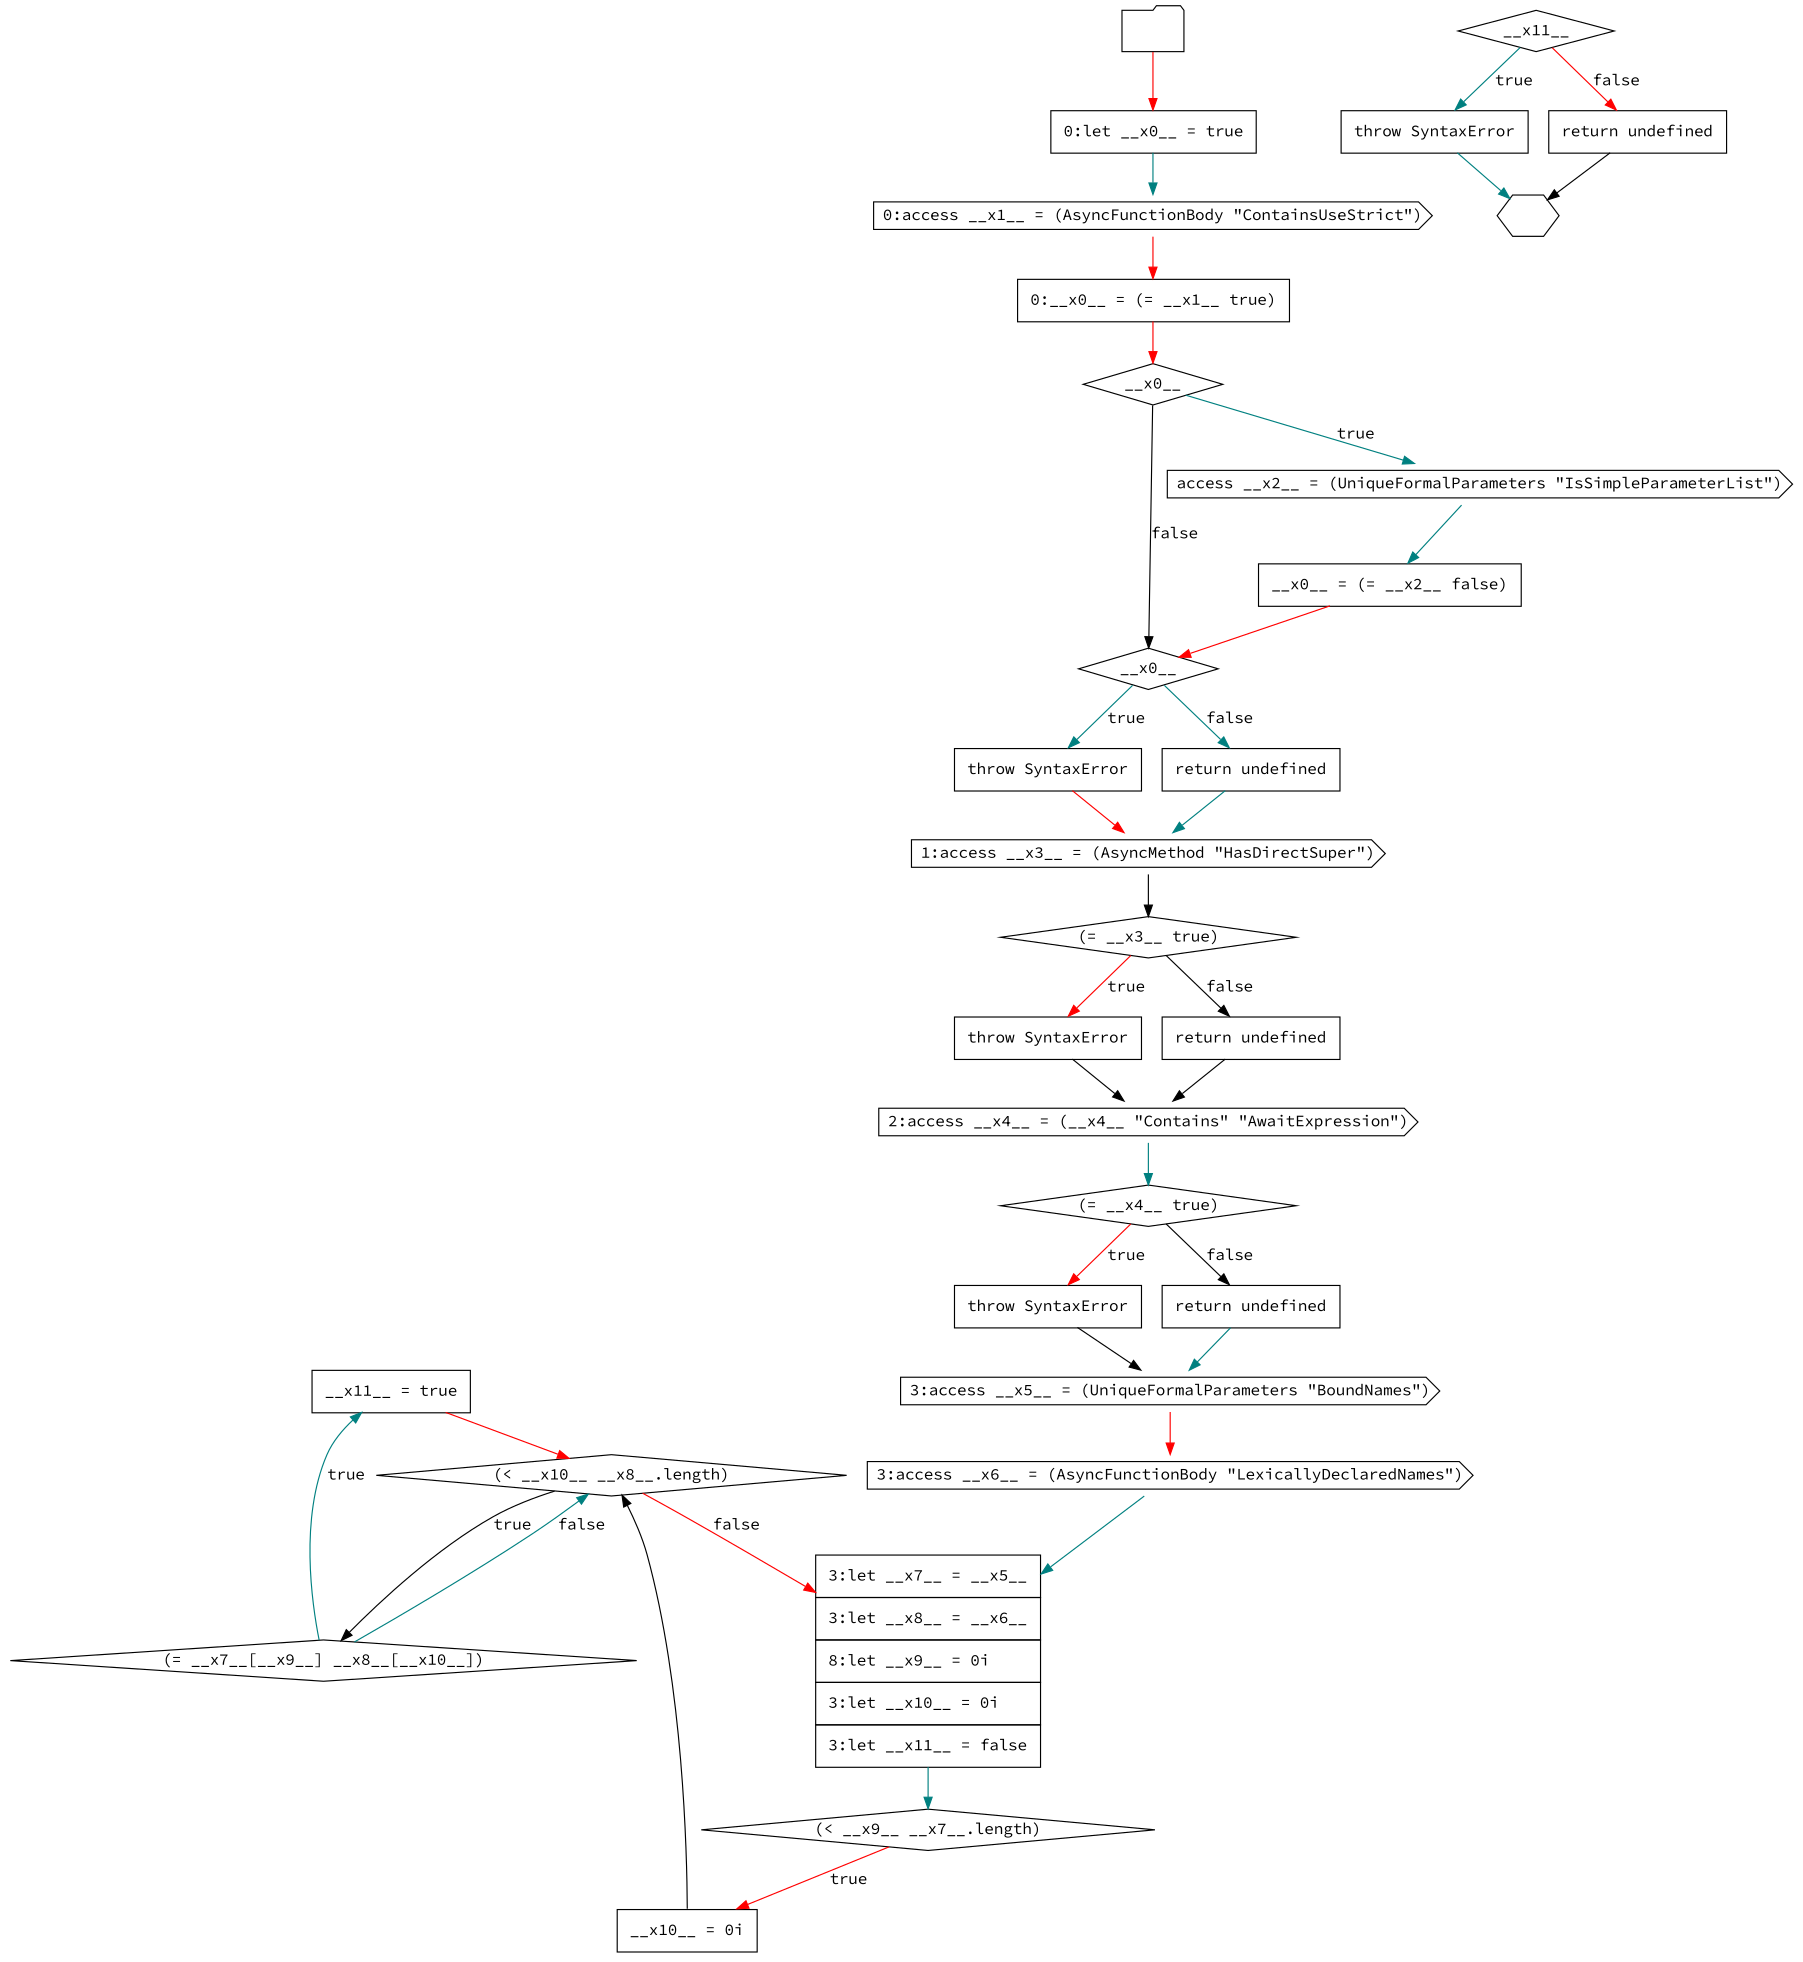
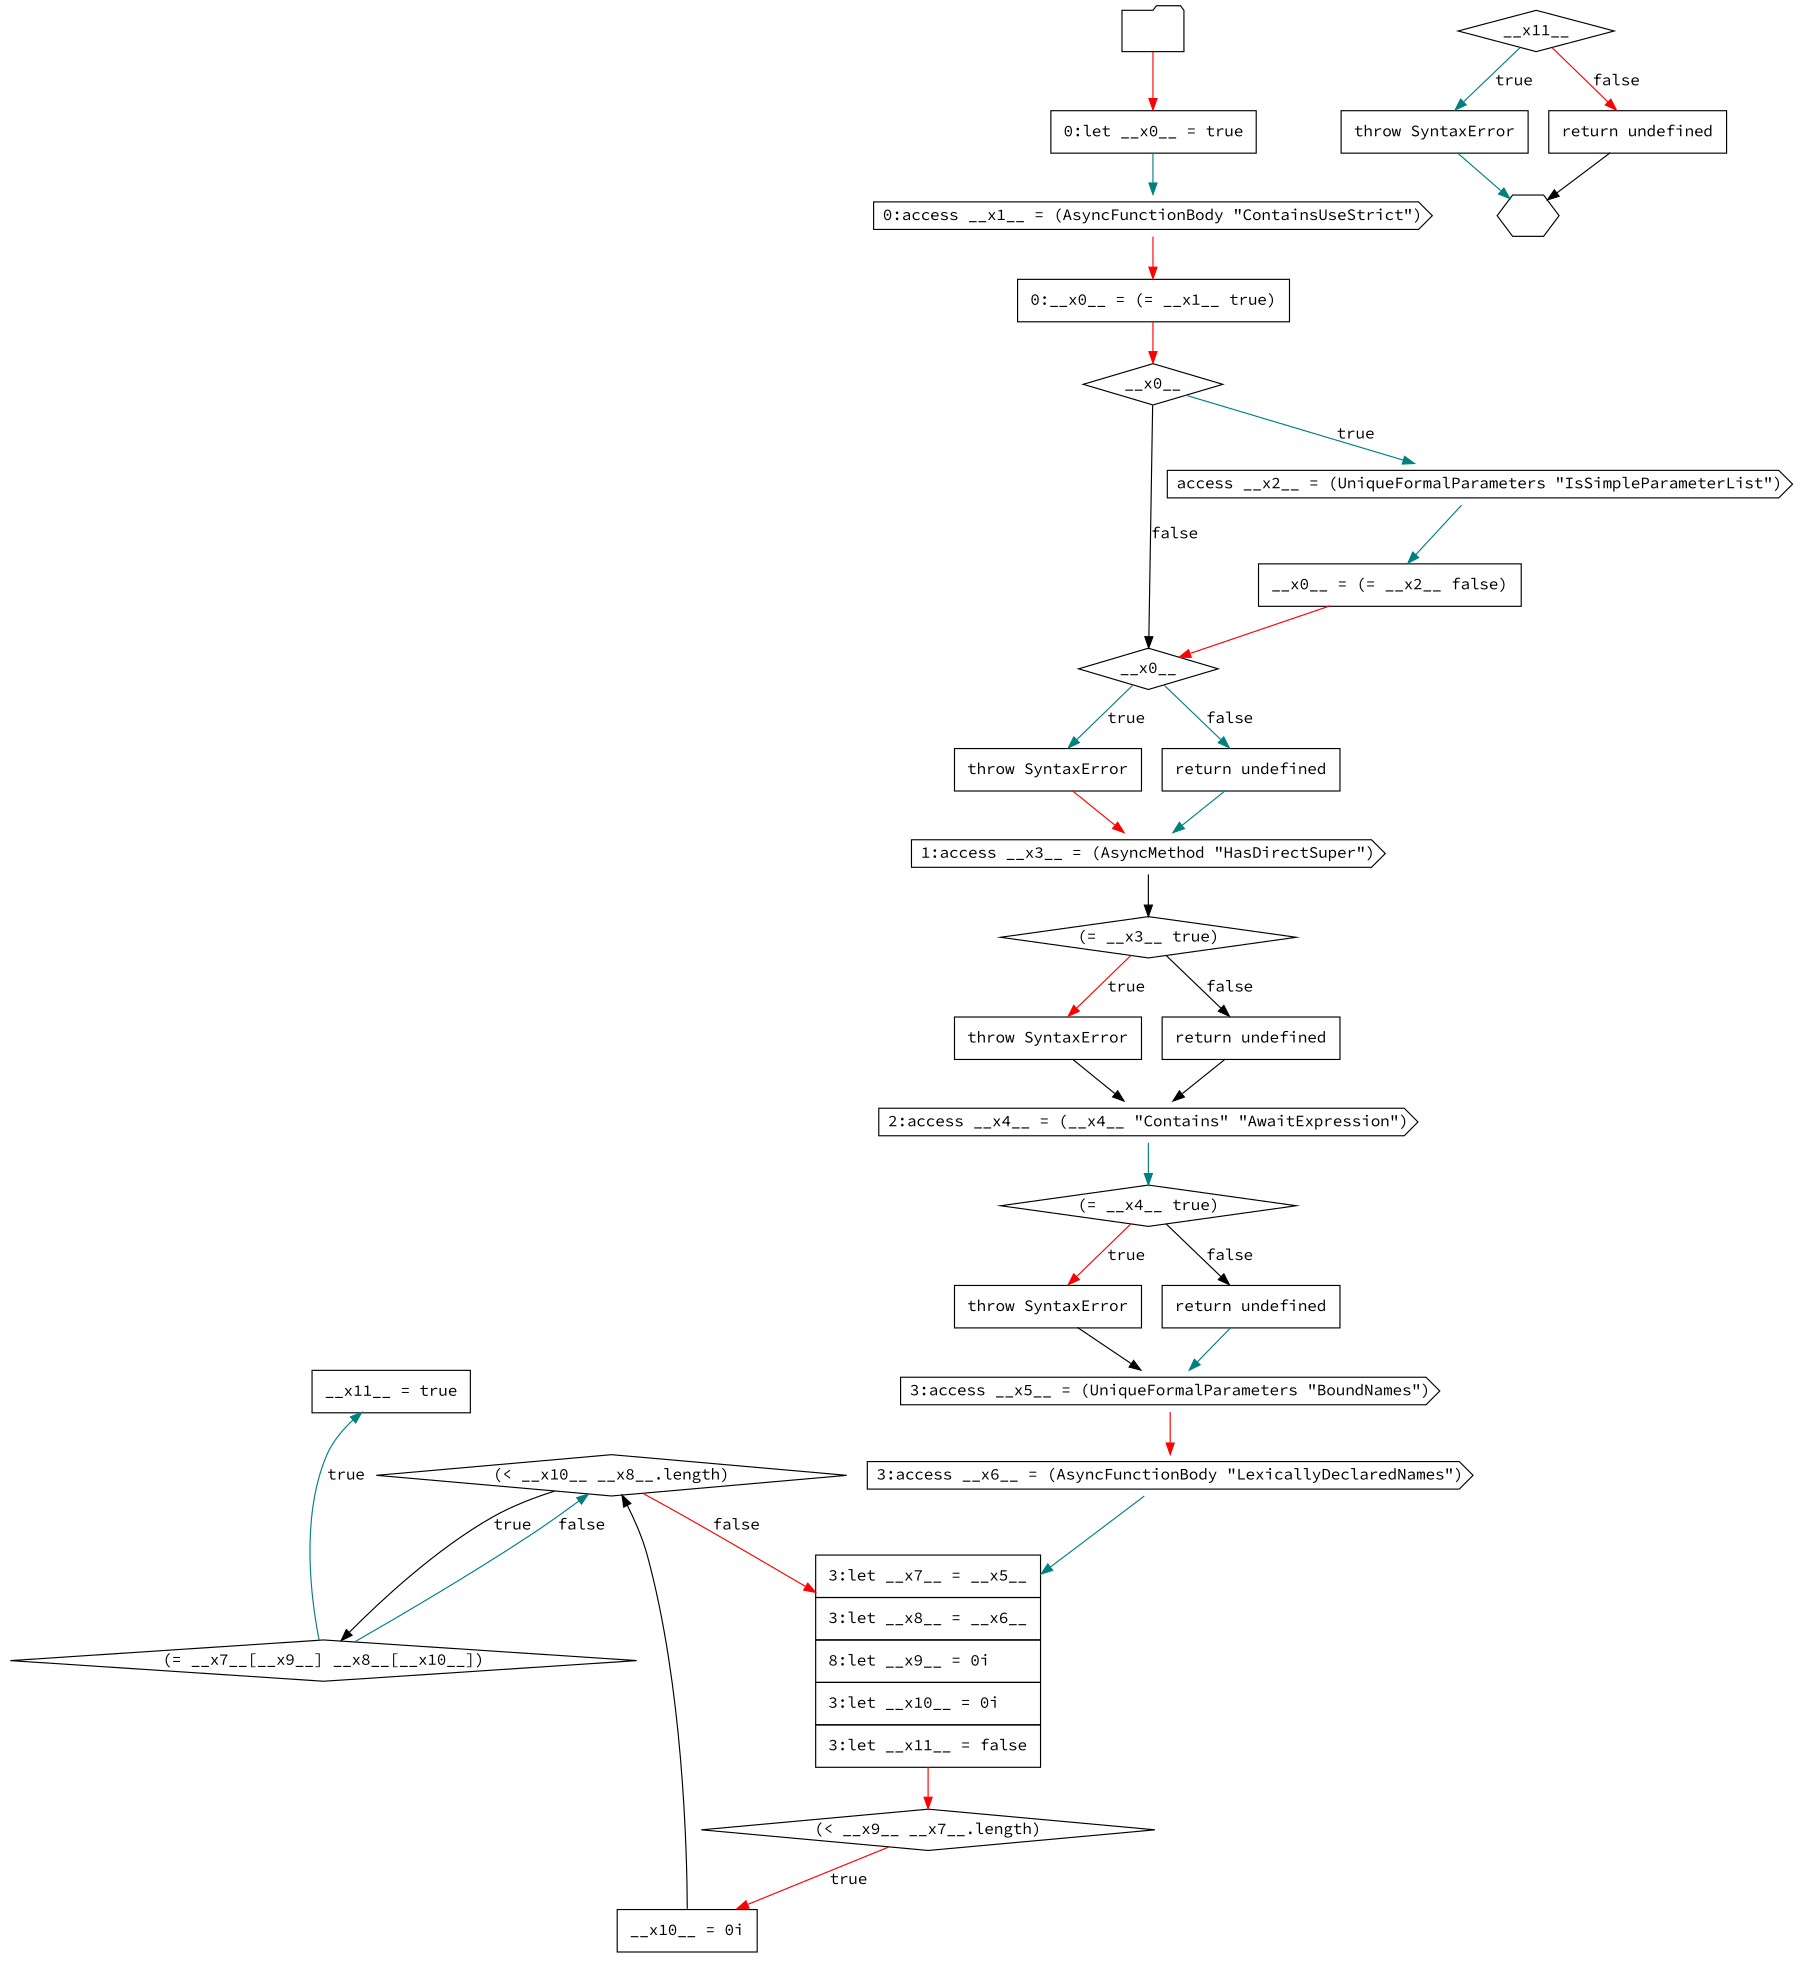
(502, 1433) -> none
(928, 1782) -> (928, 1782)
